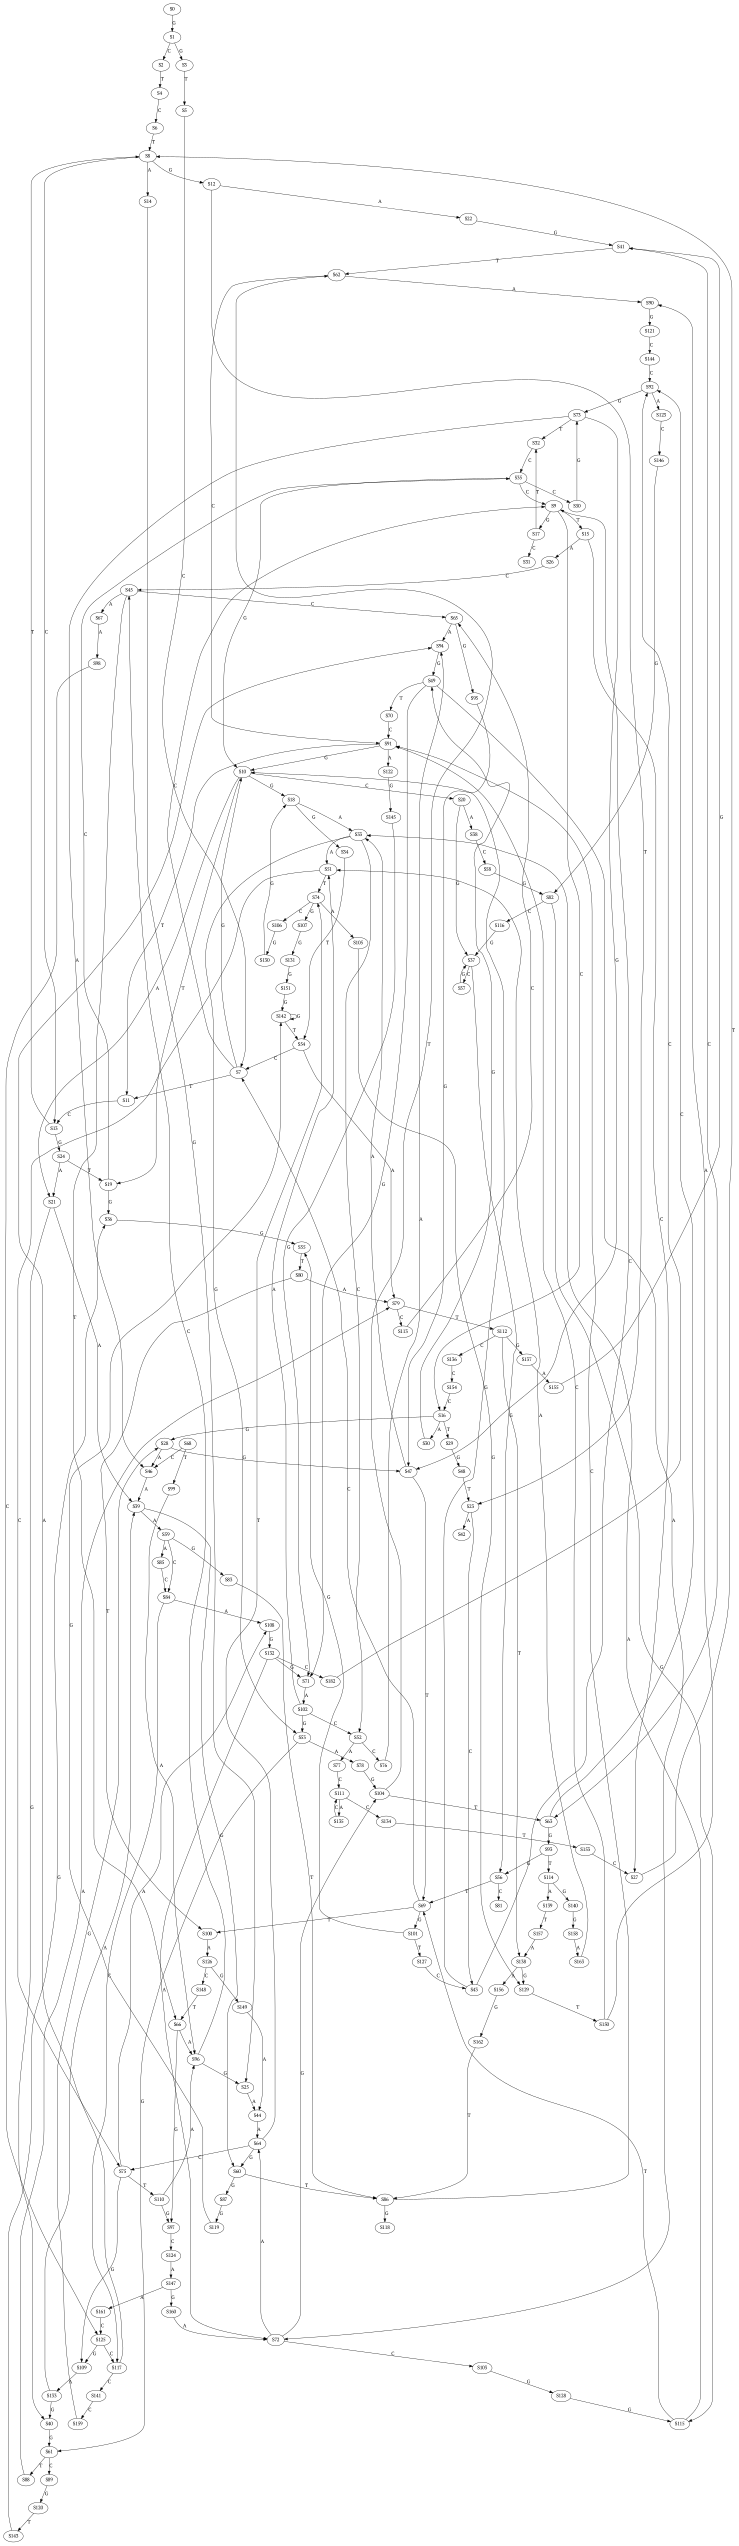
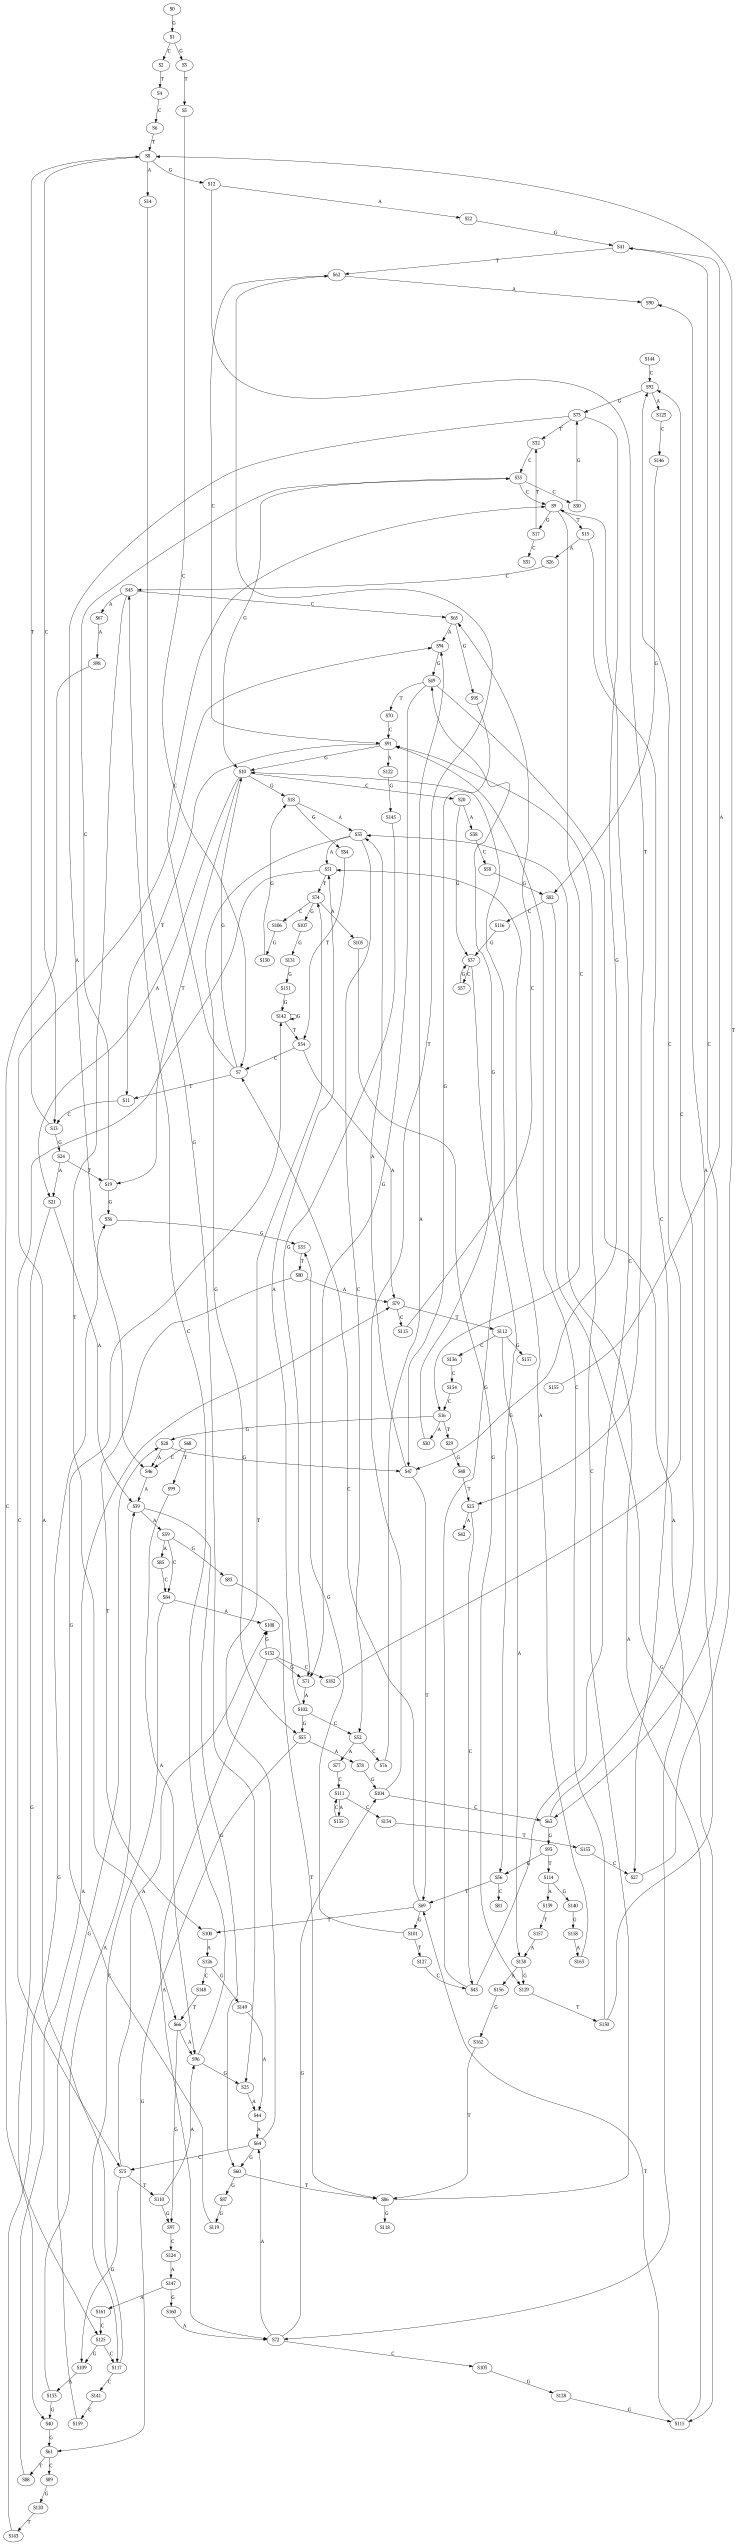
(650, 331) -> none
(721, 817) -> (721, 817)
(539, 1373) -> none
(270, 1638) -> (265, 1641)
(519, 1654) -> (519, 1654)
(476, 1808) -> (476, 1808)
